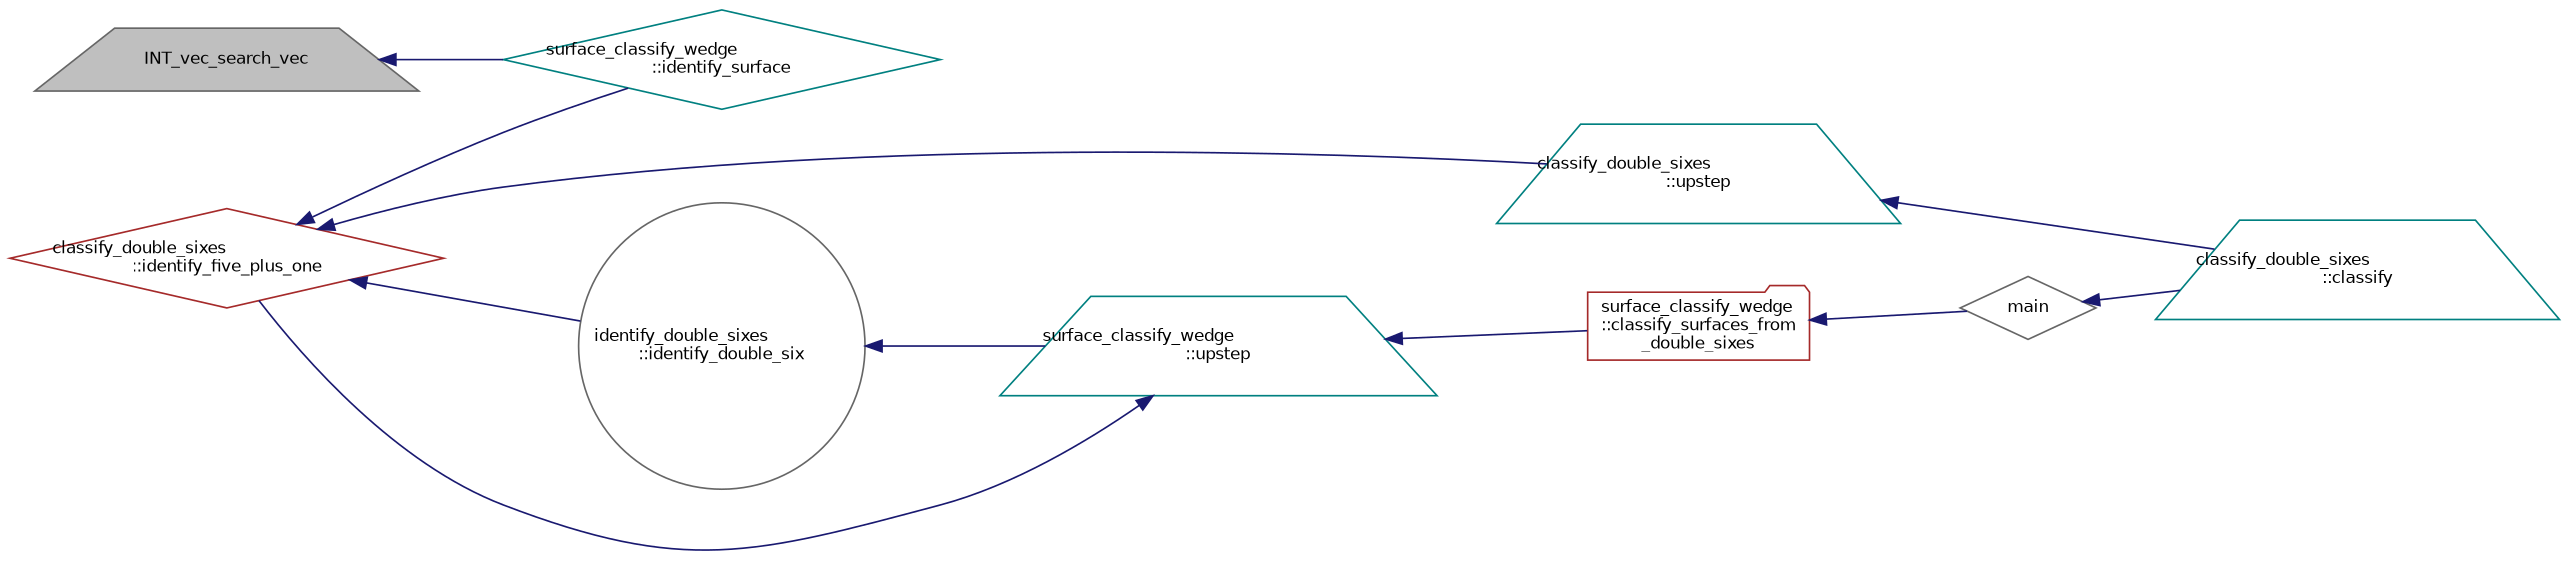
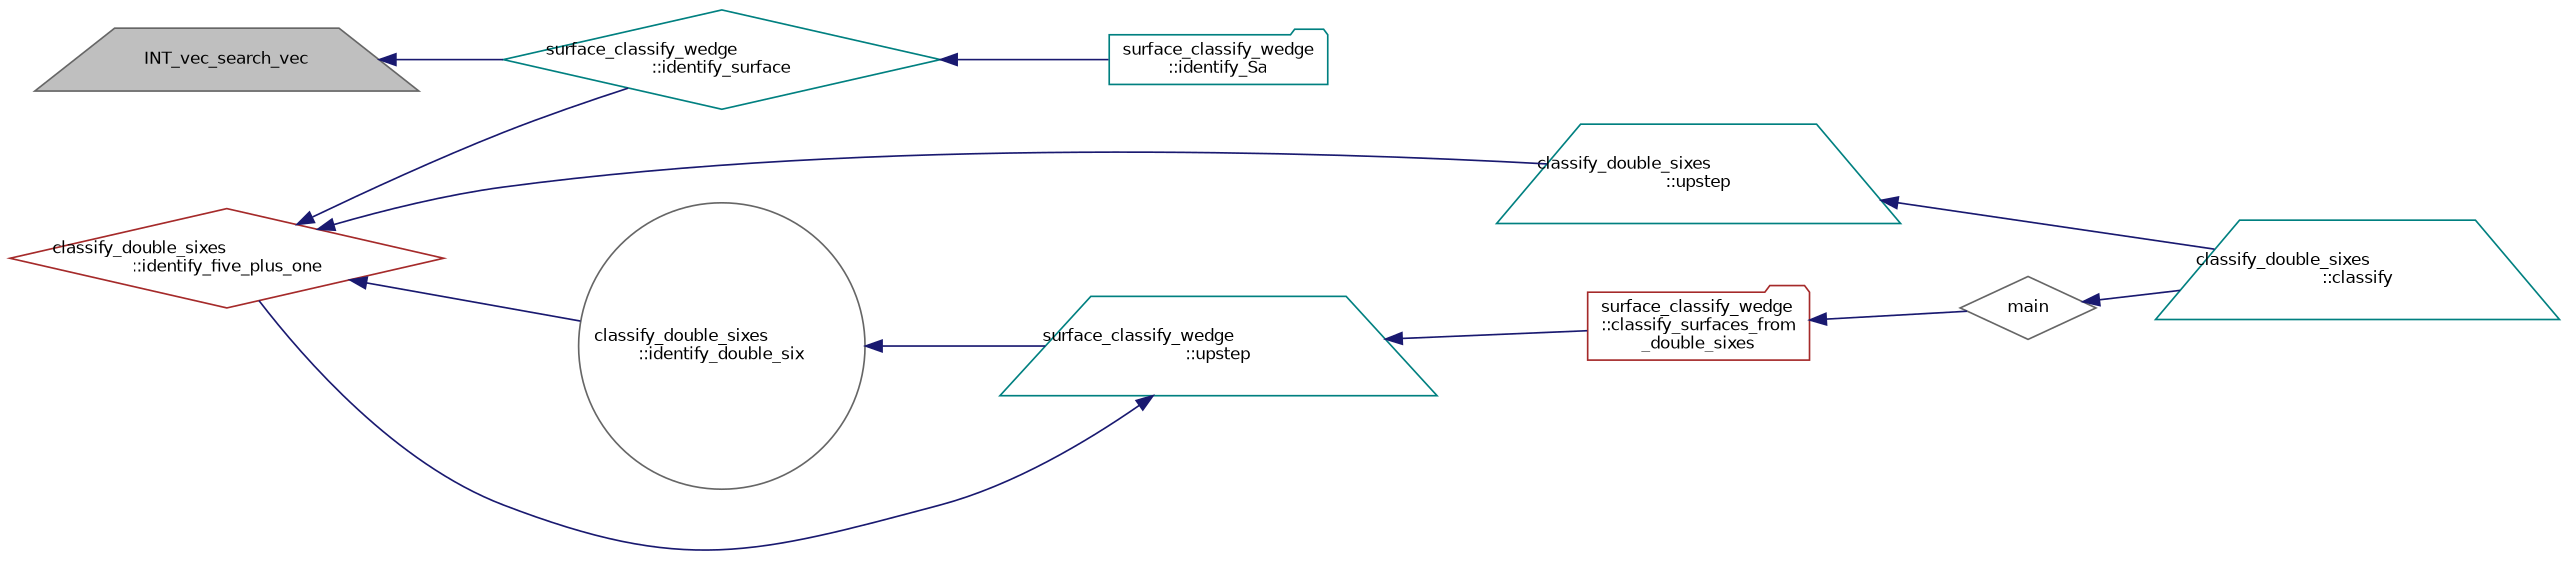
none -> (1218, 60)
(722, 346) -> (722, 346)
